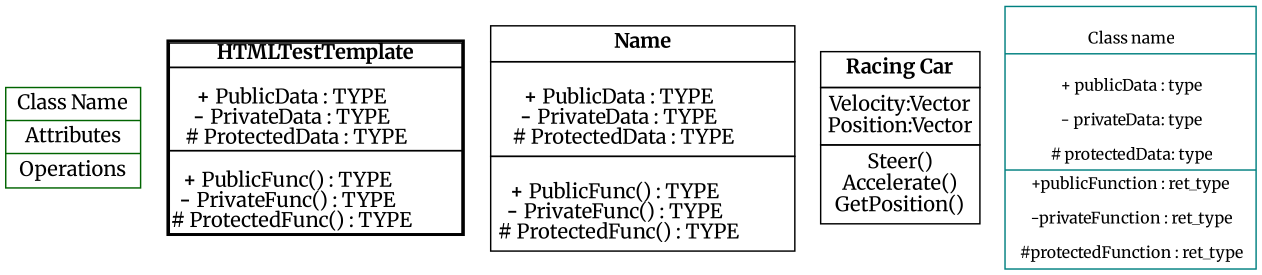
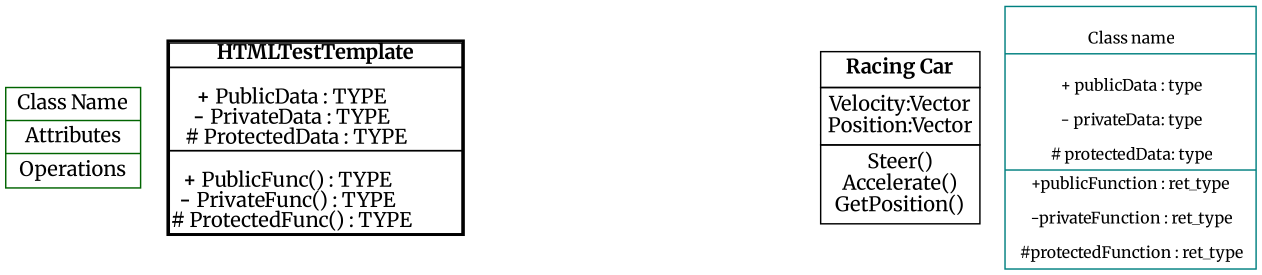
(643, 138) -> none
